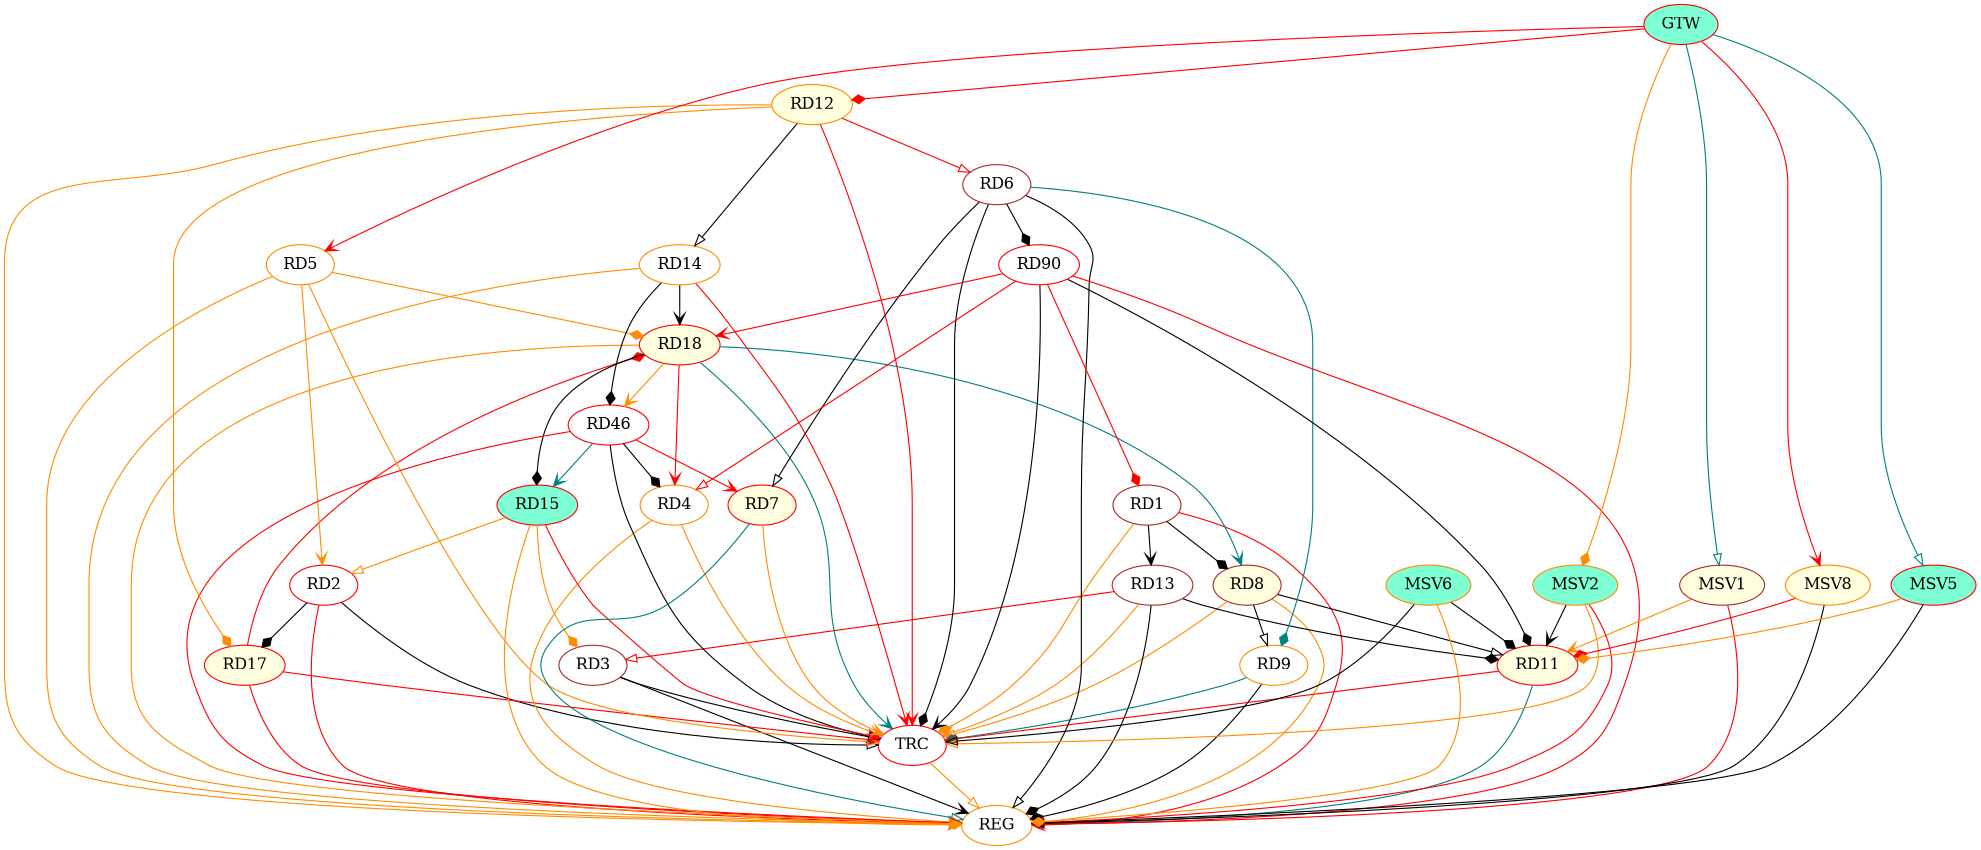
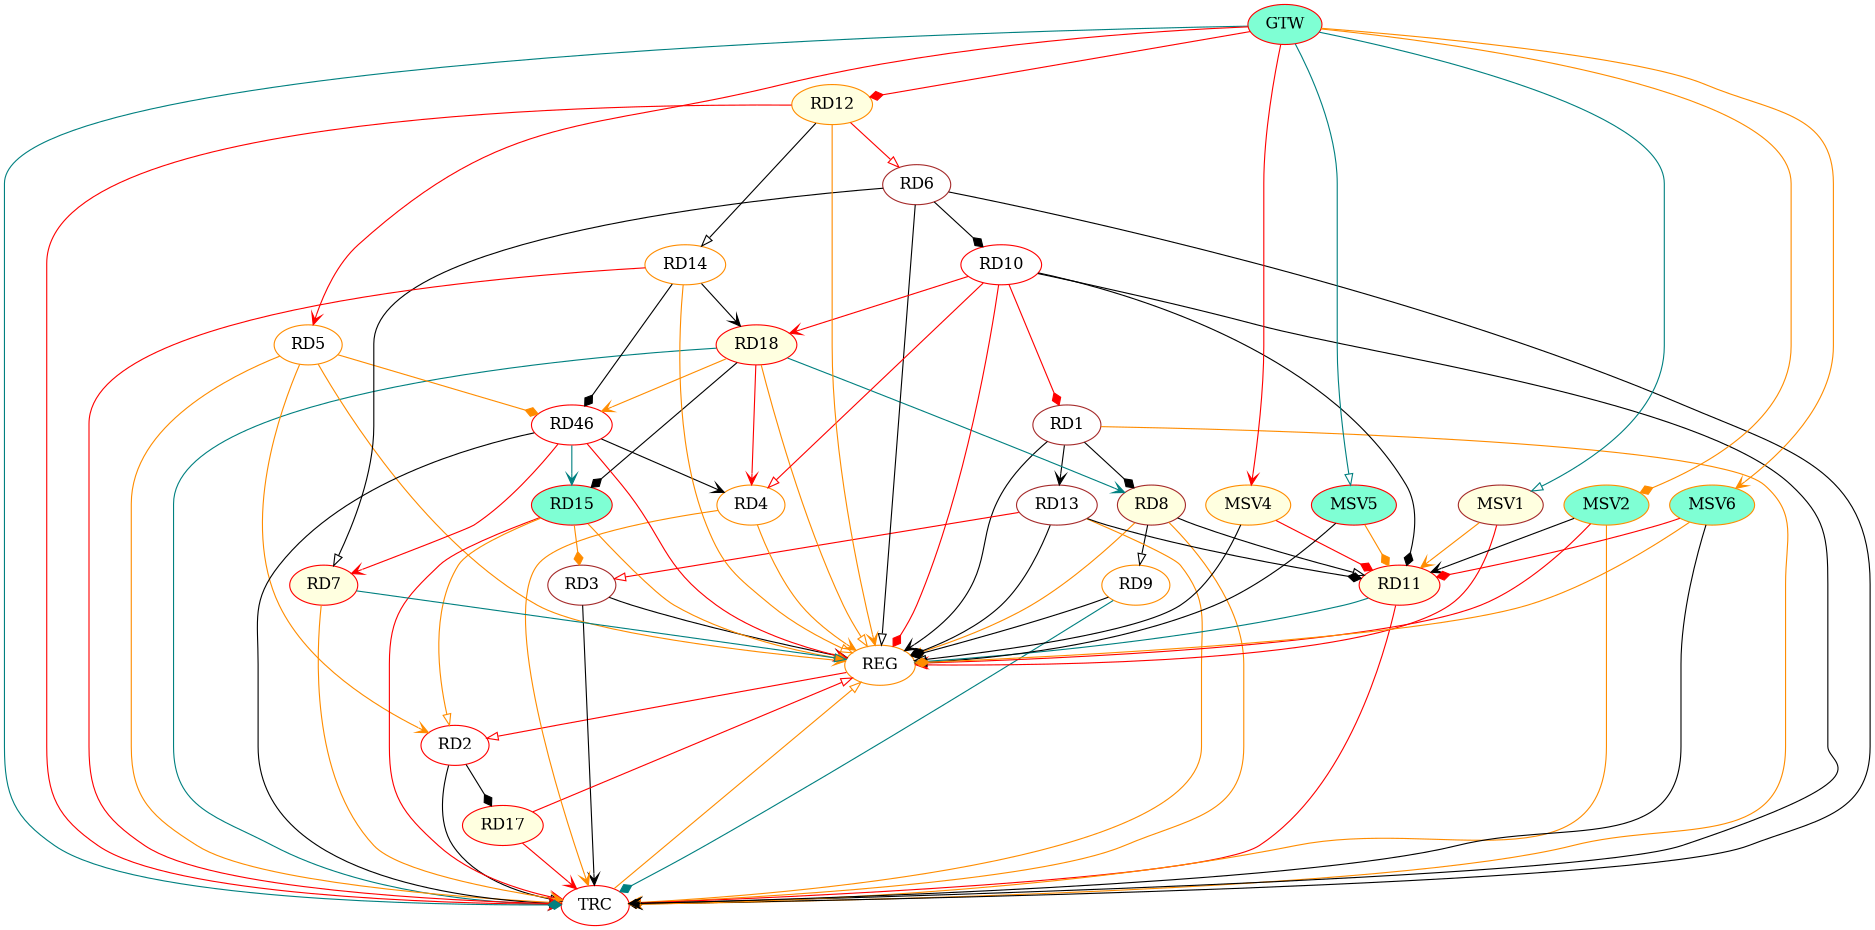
none -> (1760, 104)
none -> (37, 152)
(266, 181) -> none
(1039, 265) -> (1001, 265)
(481, 303) -> (446, 387)
(1307, 315) -> none
(403, 460) -> none
(637, 460) -> (658, 463)
(1828, 585) -> (1248, 505)
(1478, 621) -> (1583, 545)
(1328, 711) -> (984, 546)
(1141, 723) -> (1298, 869)
(560, 805) -> (672, 704)
